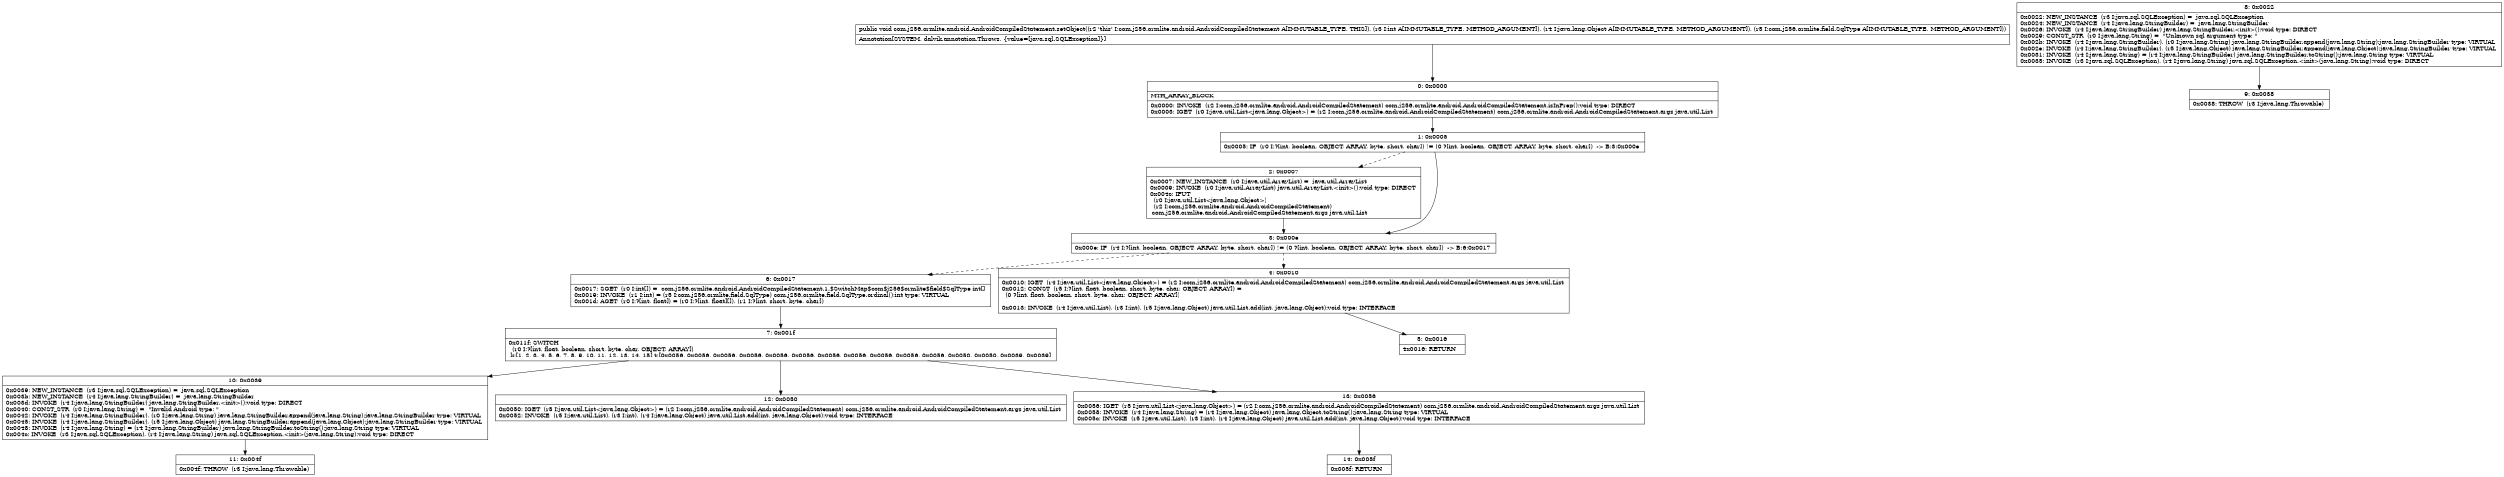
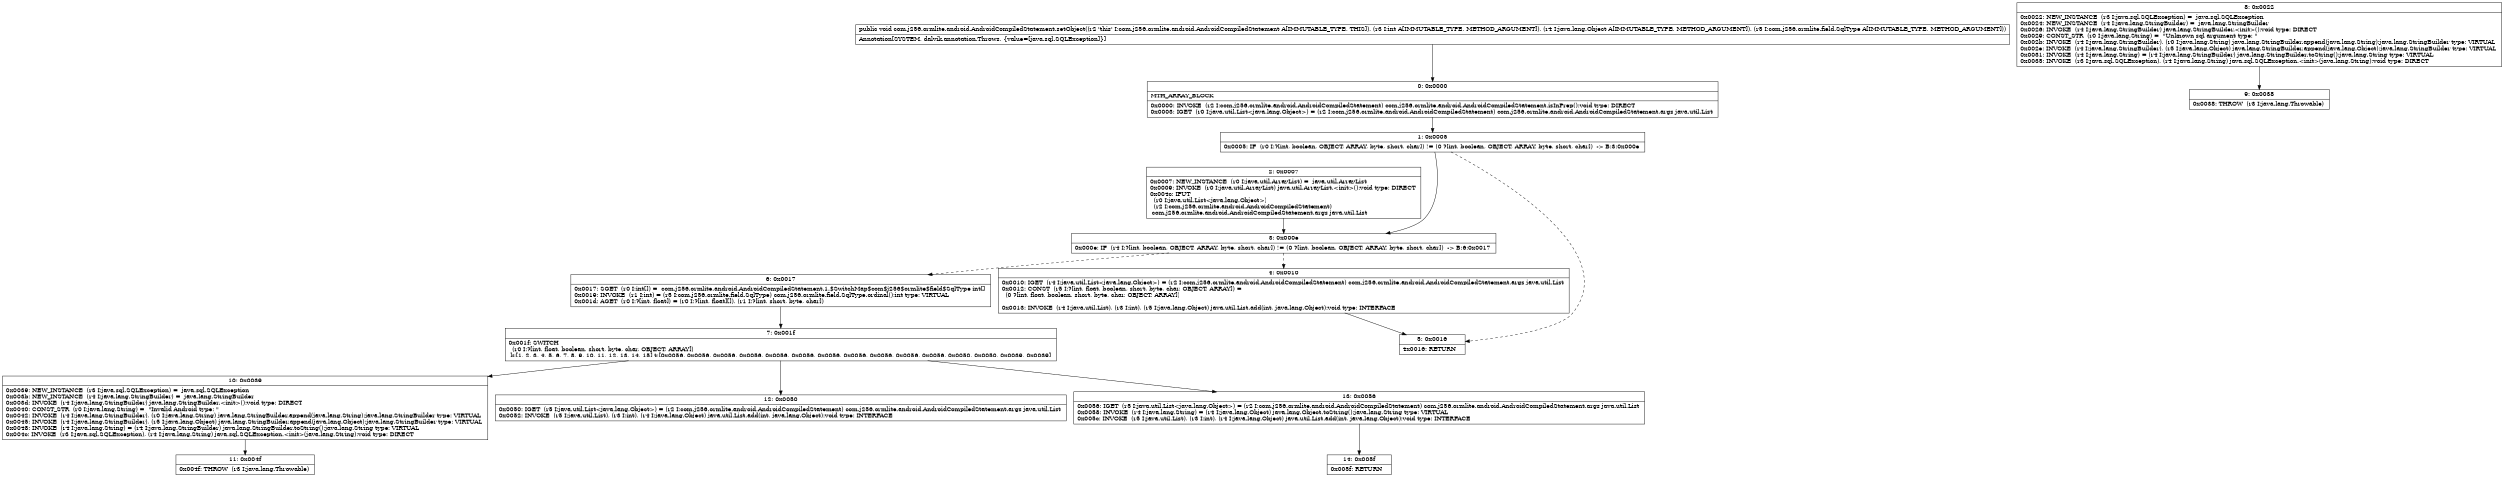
(1384, 159) -> (1577, 258)
(536, 343) -> (536, 343)
